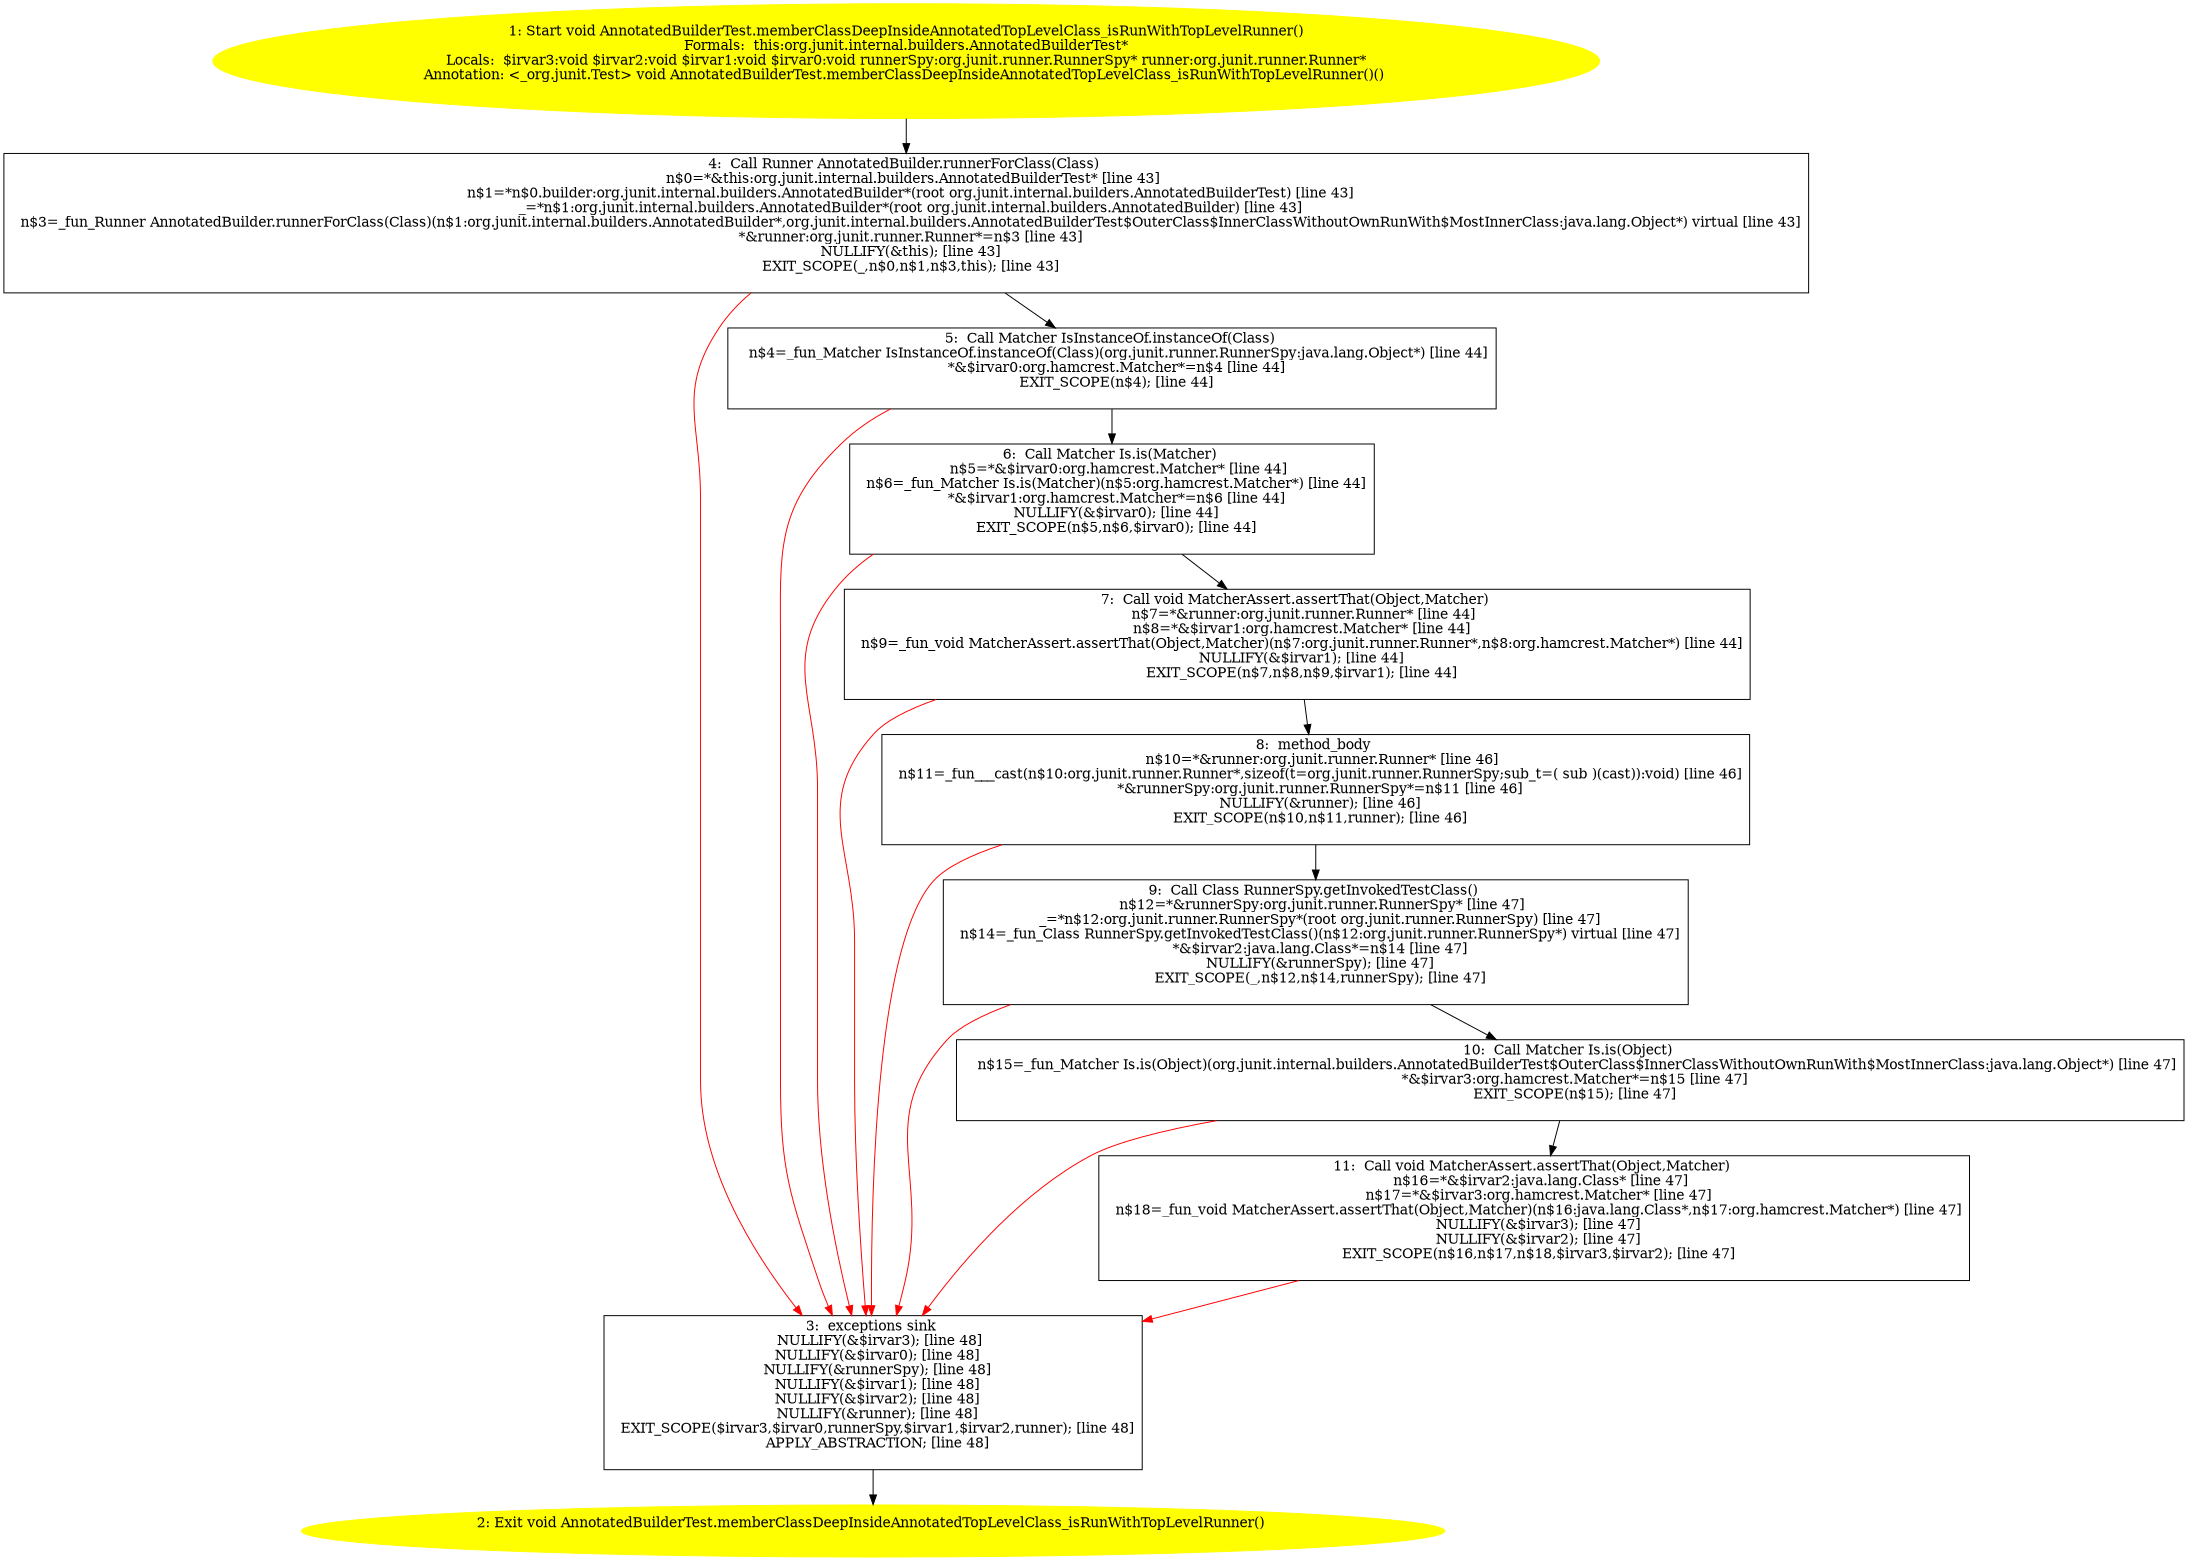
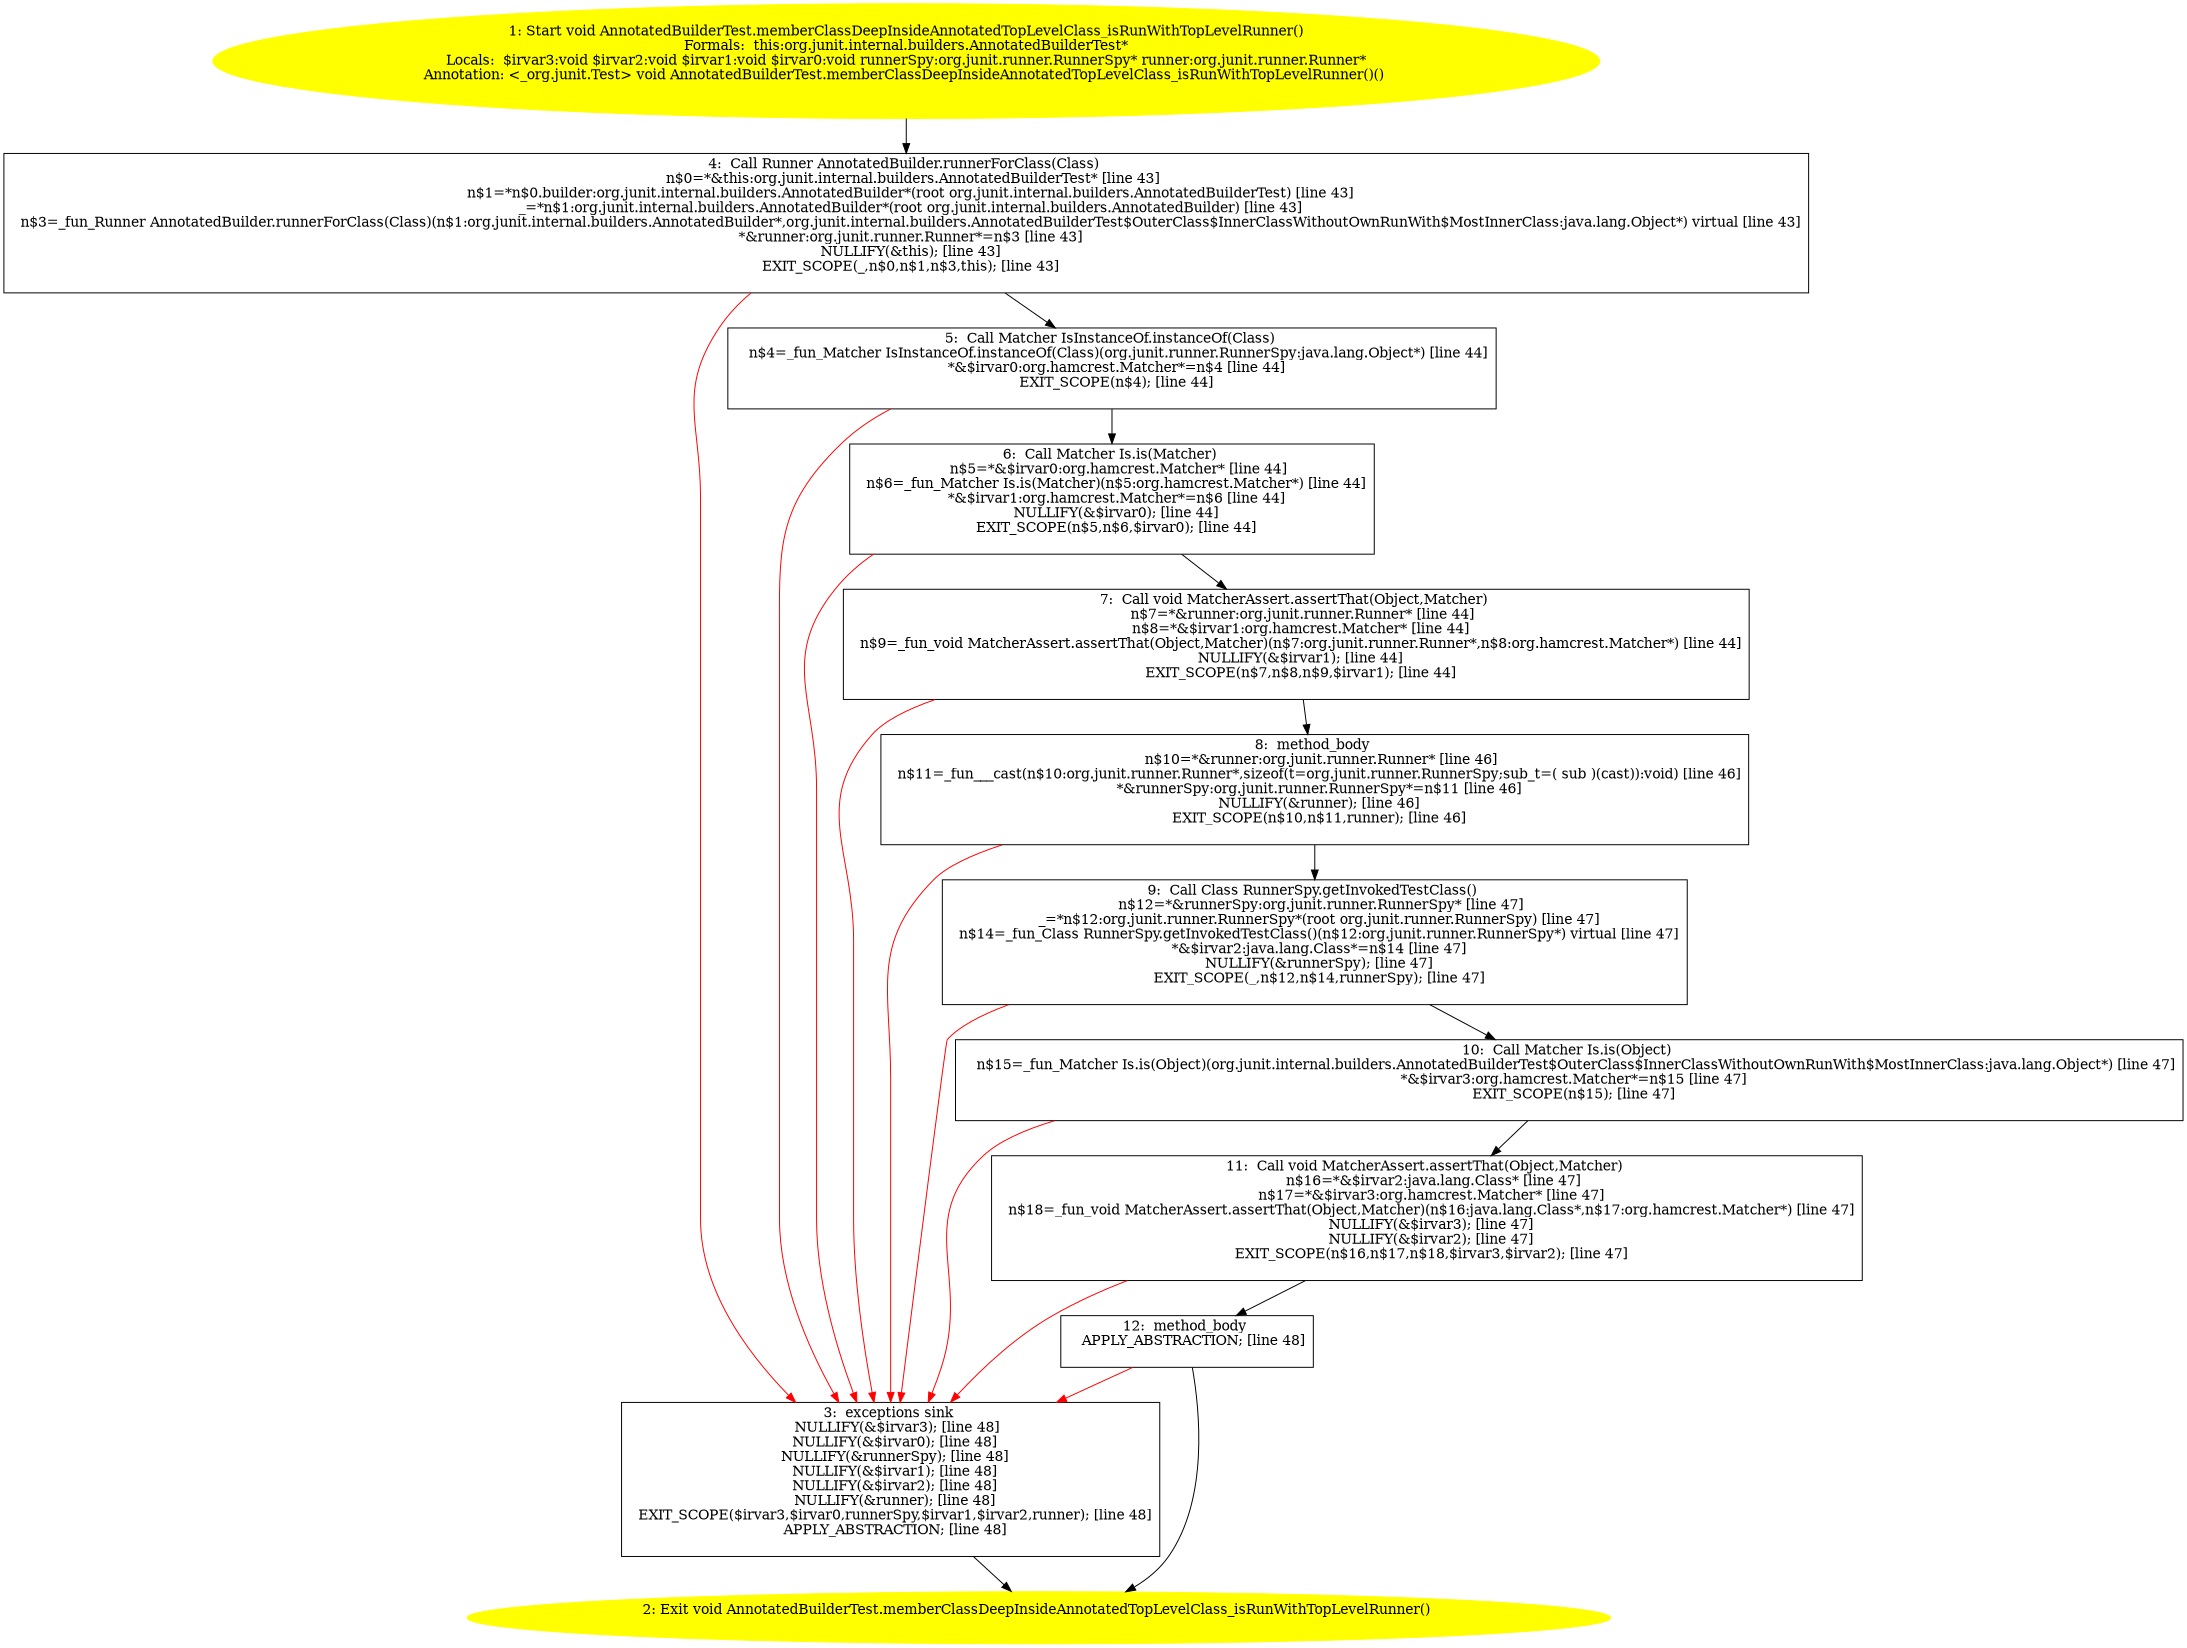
none -> (1187, 1341)
